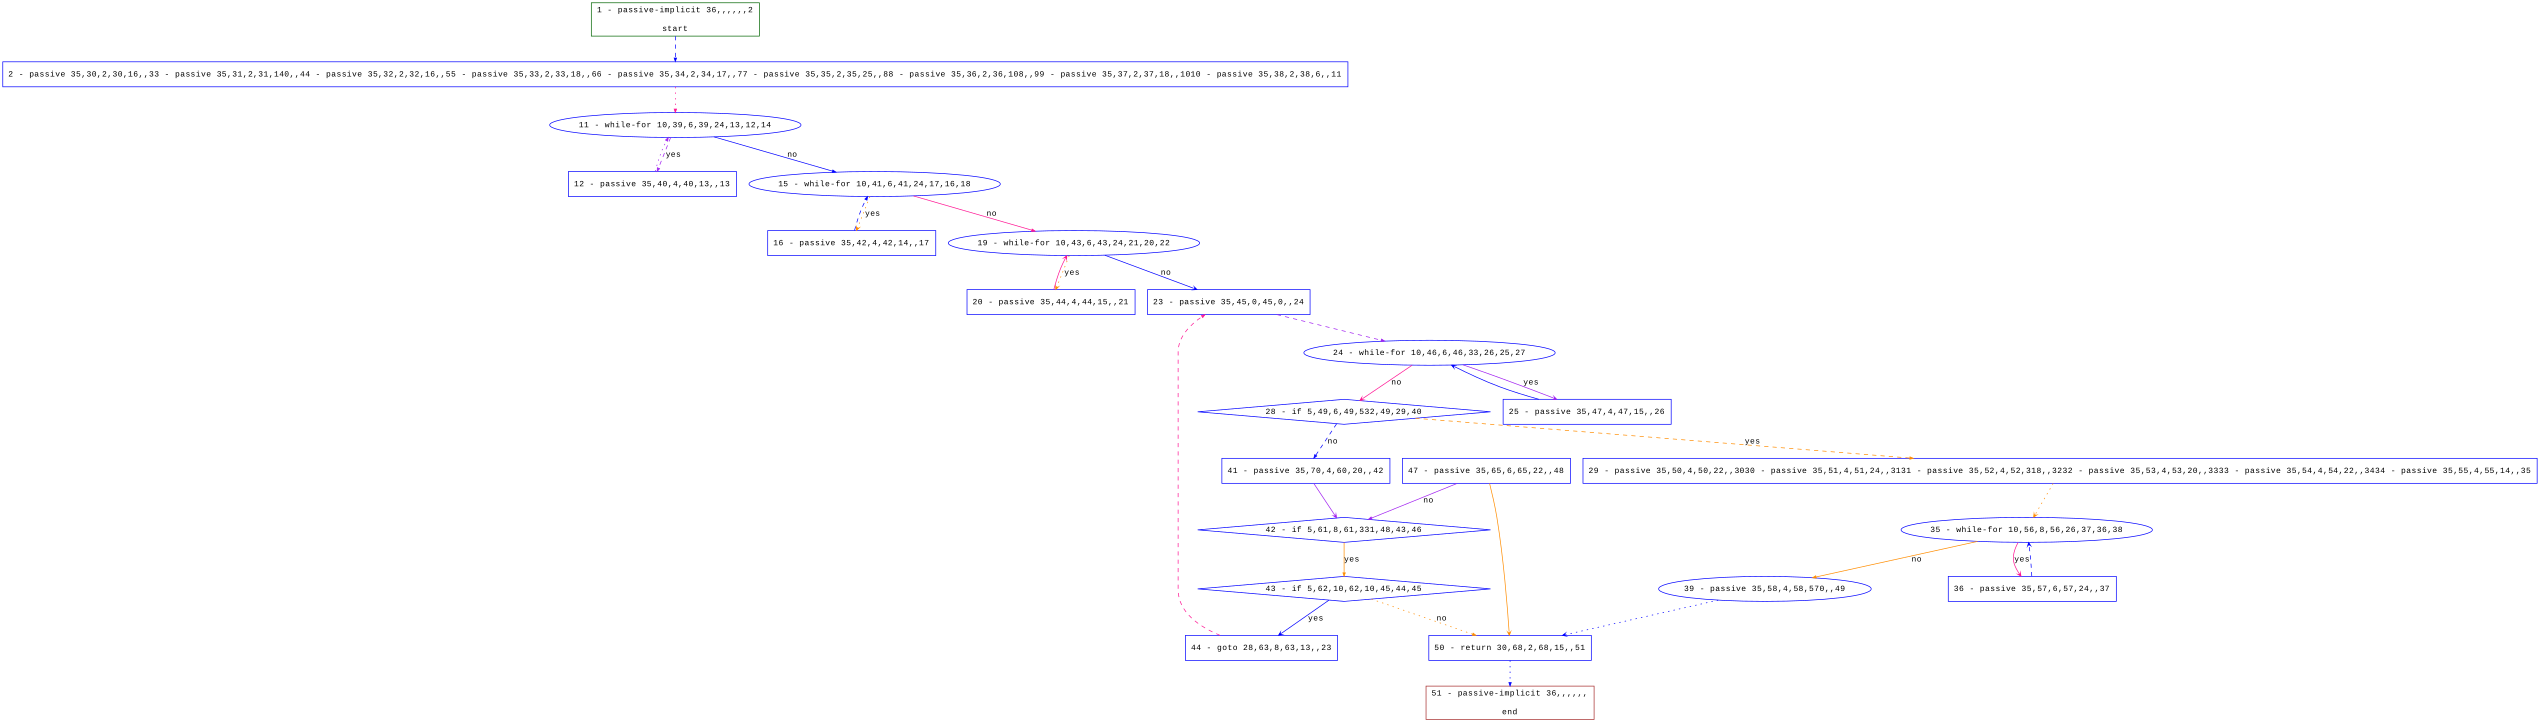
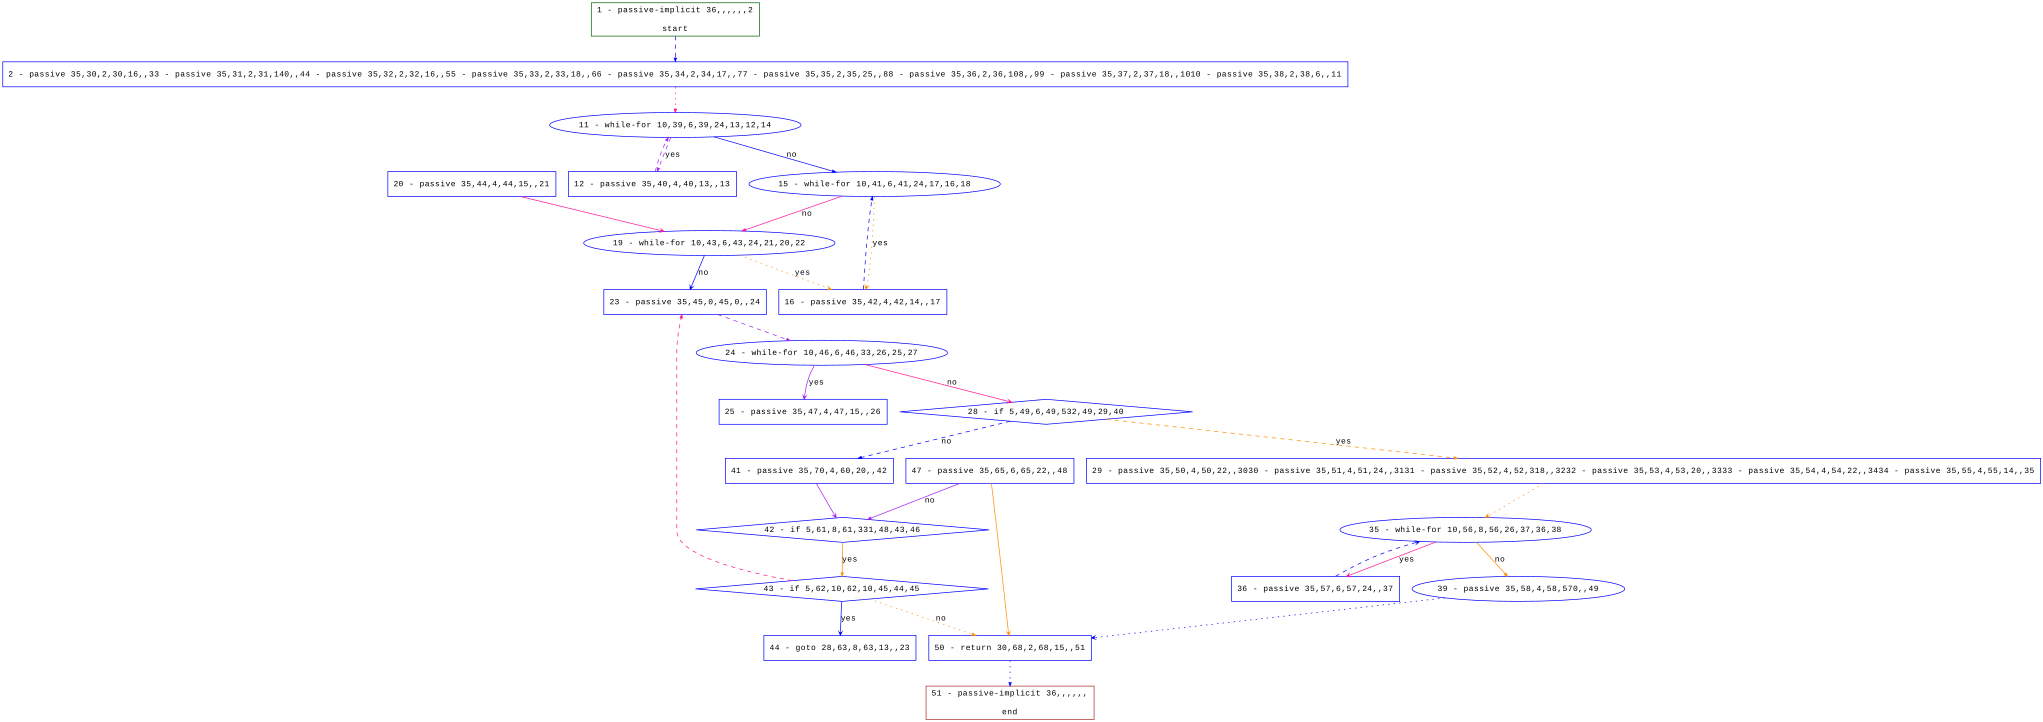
(660, 156) -> (660, 156)
(1063, 271) -> (784, 272)
(1496, 385) -> none
(1178, 482) -> (677, 490)
